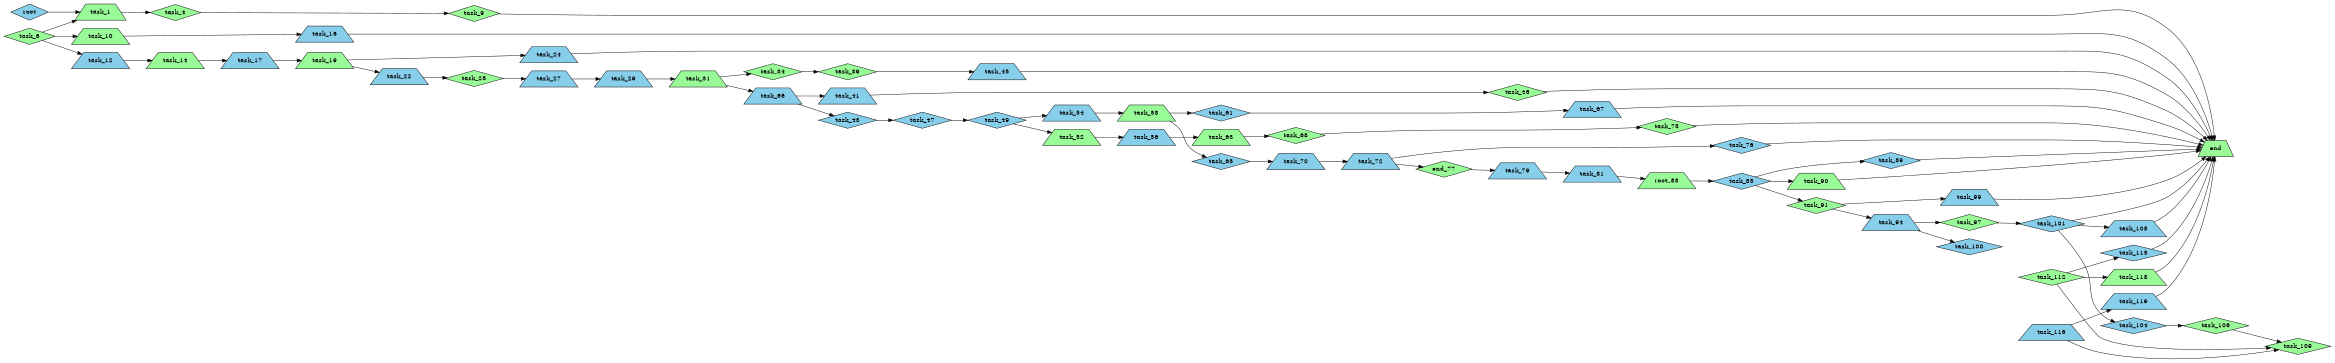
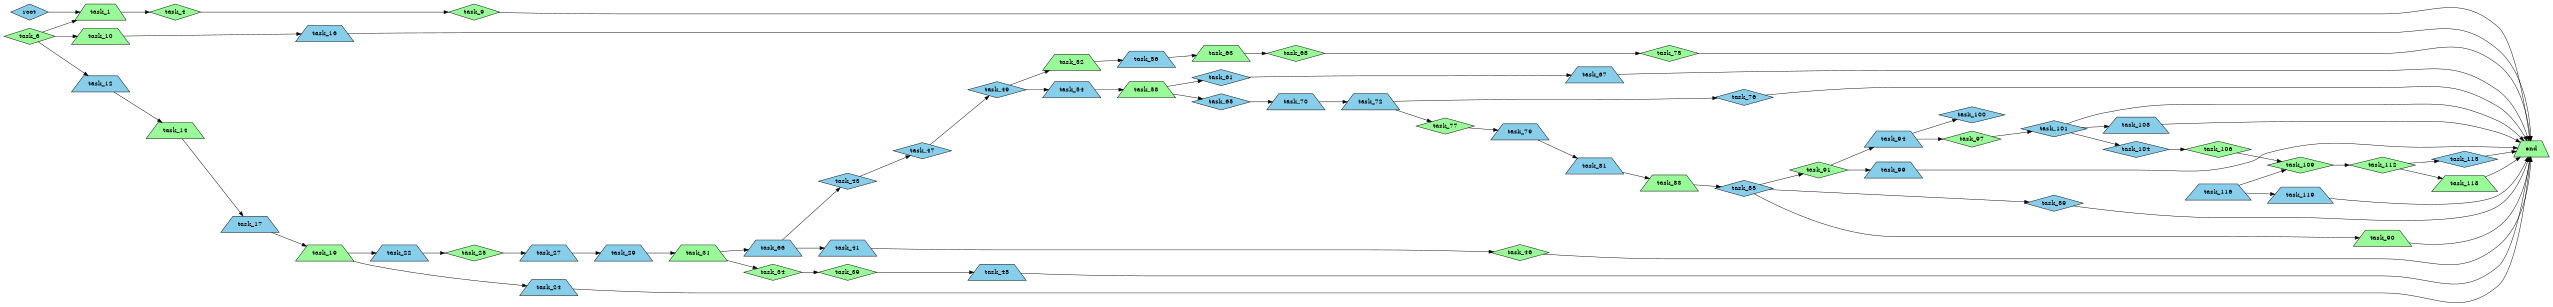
(1444, 169) -> (1445, 126)
(1667, 181) -> (1669, 183)
(2148, 347) -> (2339, 165)
